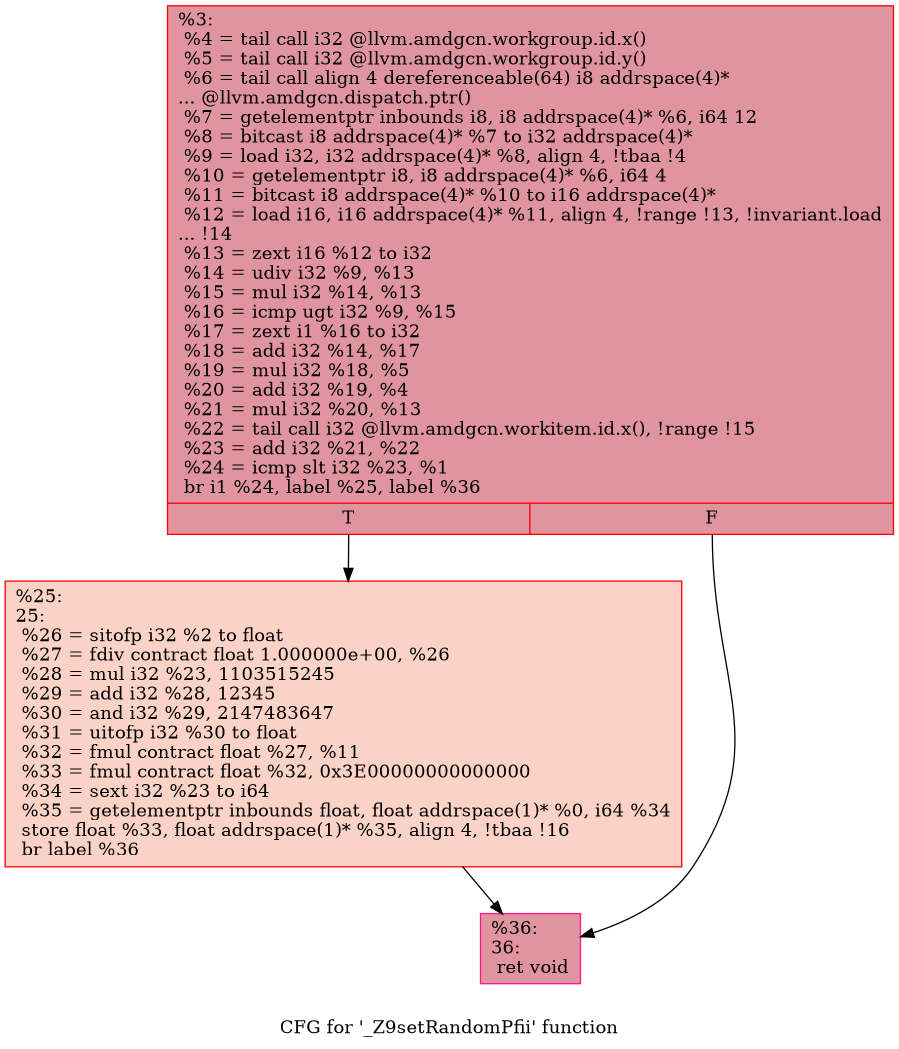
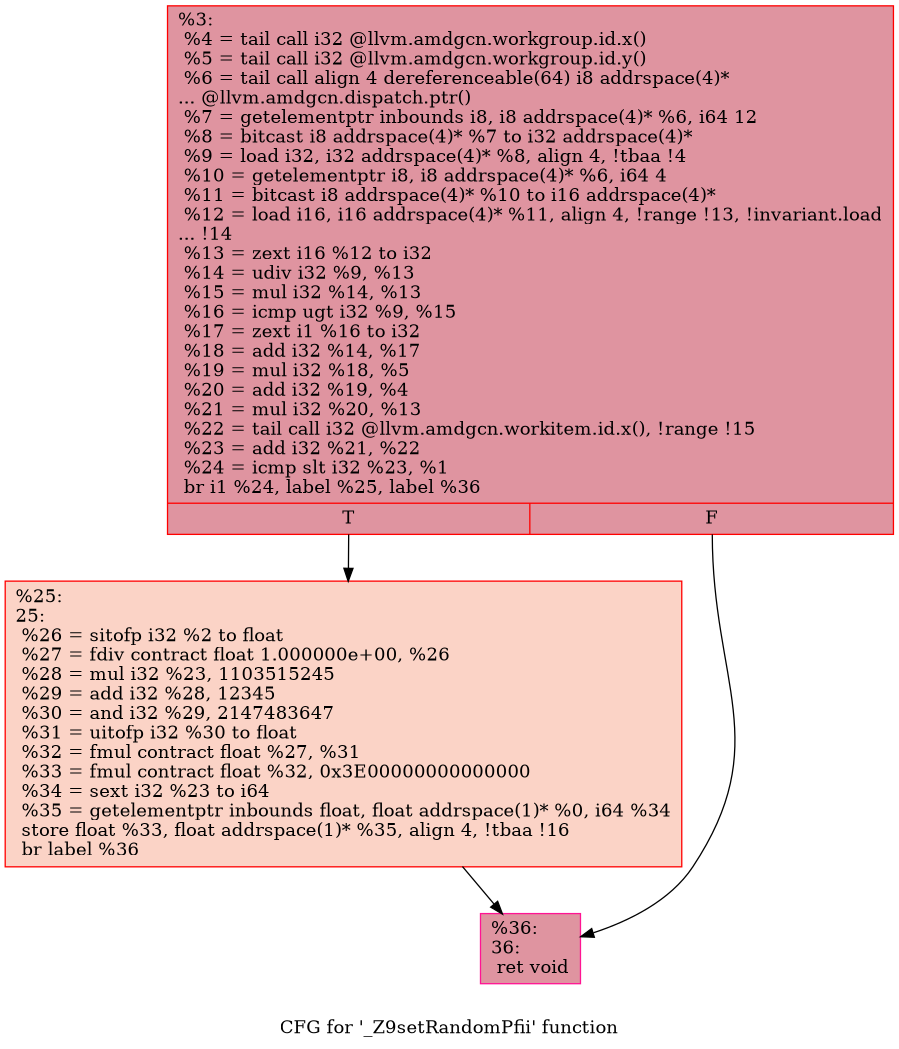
(188, 753) -> (188, 753)
